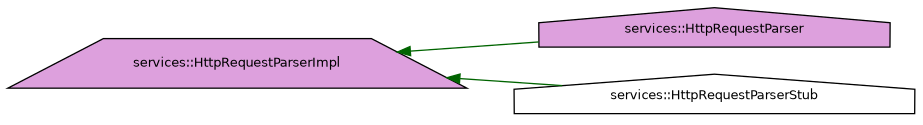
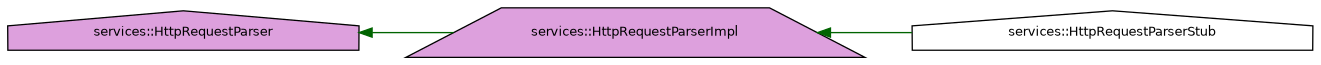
(475, 47) -> (413, 33)
